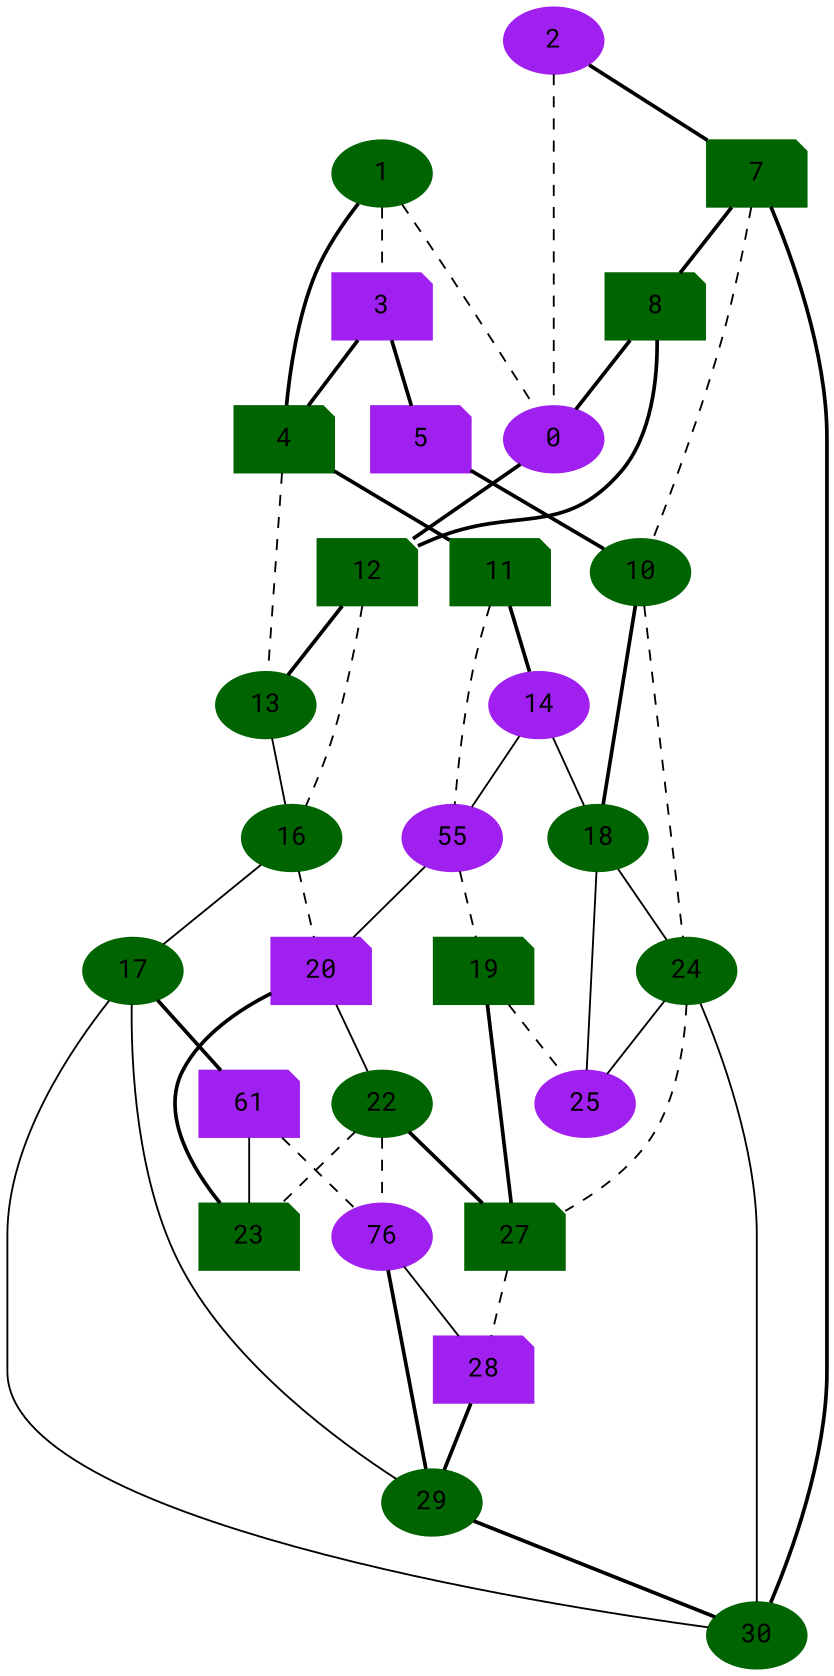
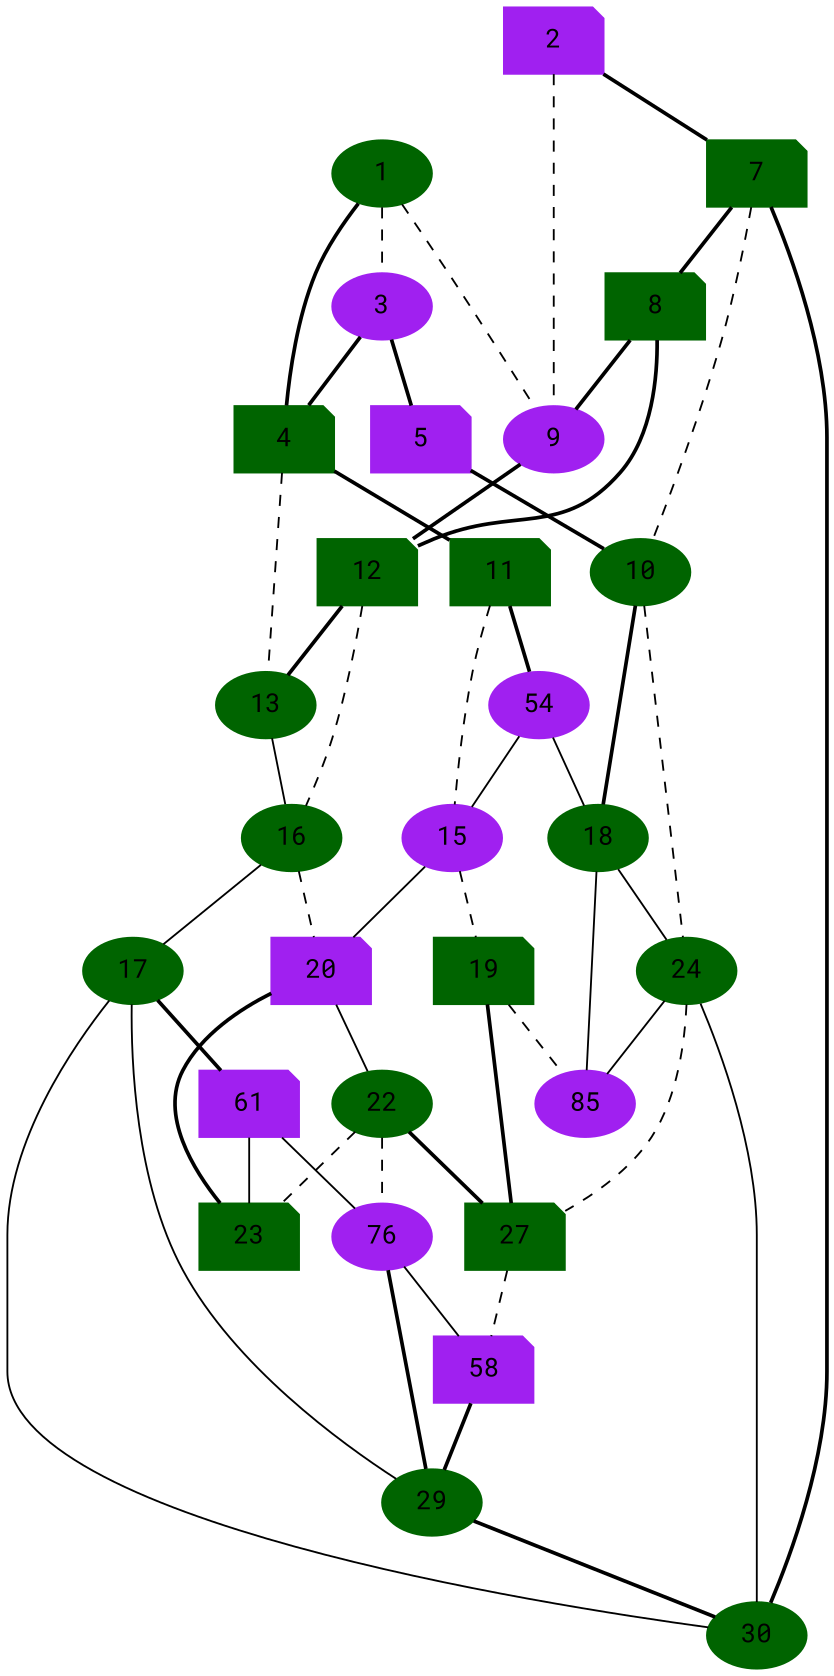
(554, 41) -> (554, 41)
(382, 306) -> (382, 306)
(554, 439) -> (554, 439)
(539, 705) -> (539, 705)
(452, 838) -> (452, 838)
(585, 1104) -> (585, 1104)
(324, 1178) -> (324, 1178)
(484, 1370) -> (484, 1370)
